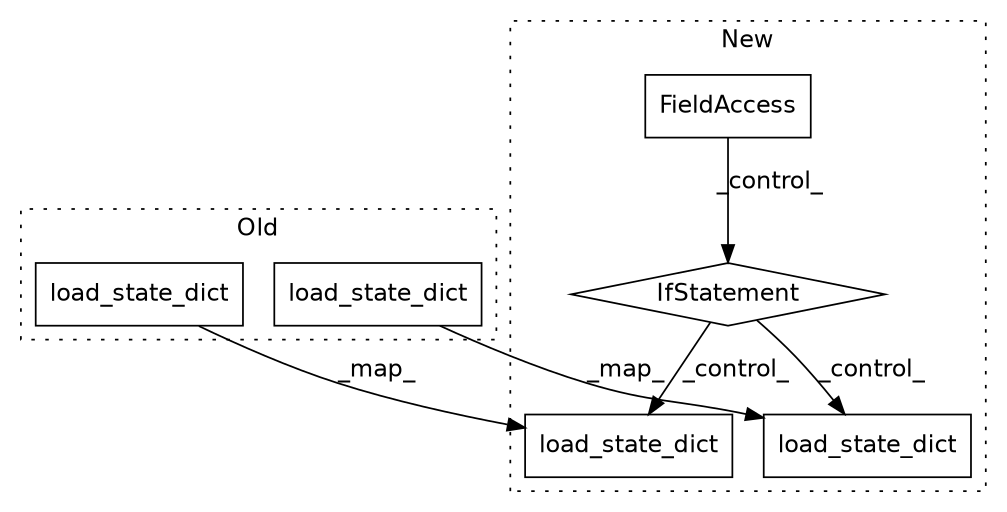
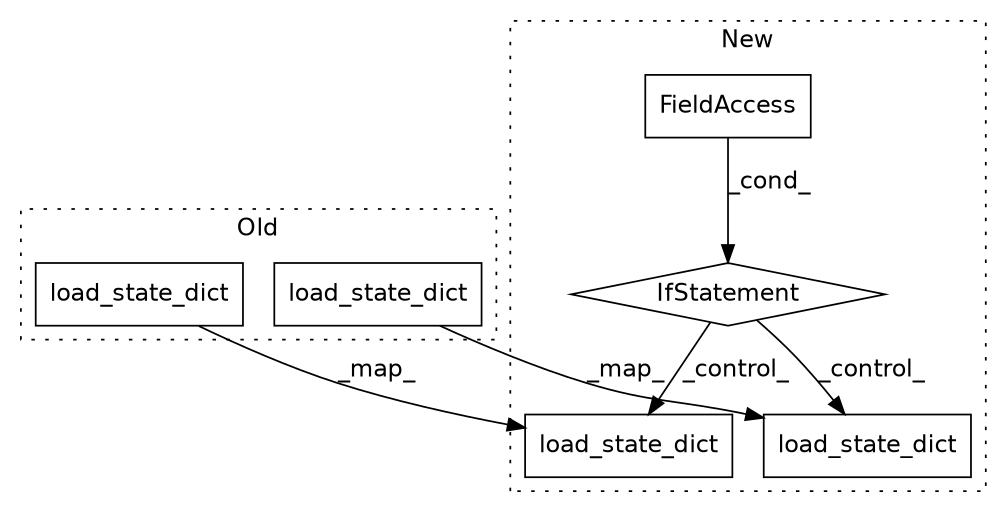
(770, 182) -> (770, 182)
